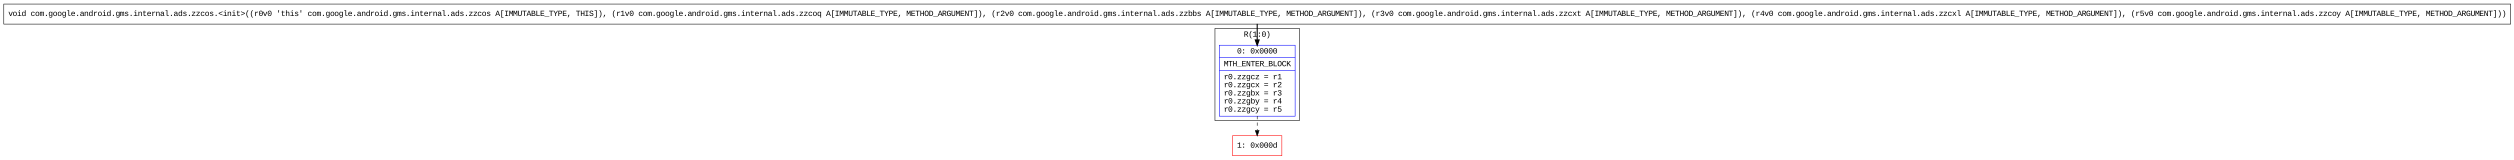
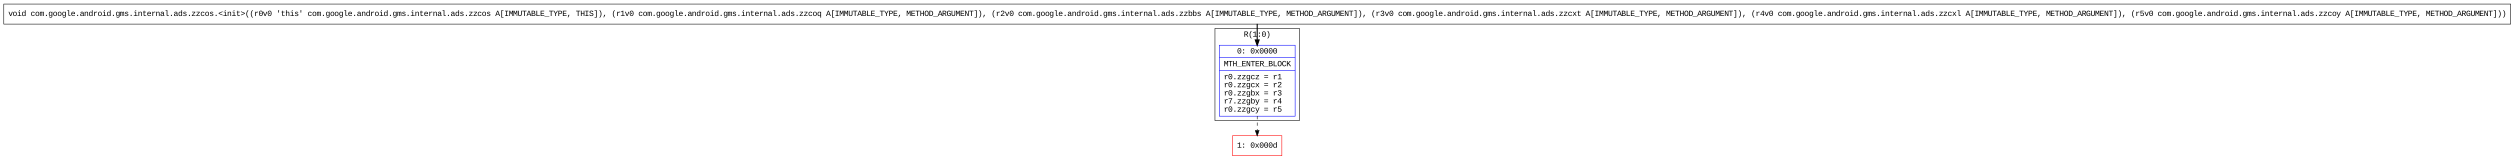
(1253, 101) -> (1253, 101)
